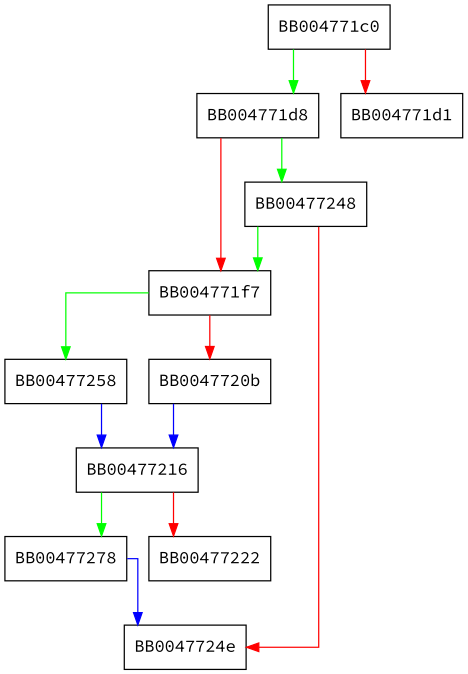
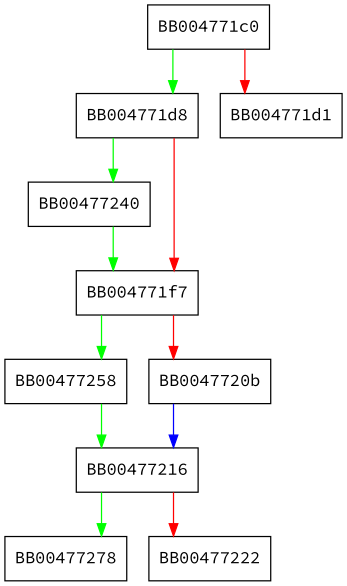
(306, 204) -> (89, 204)
(102, 419) -> (102, 419)
(185, 647) -> none
